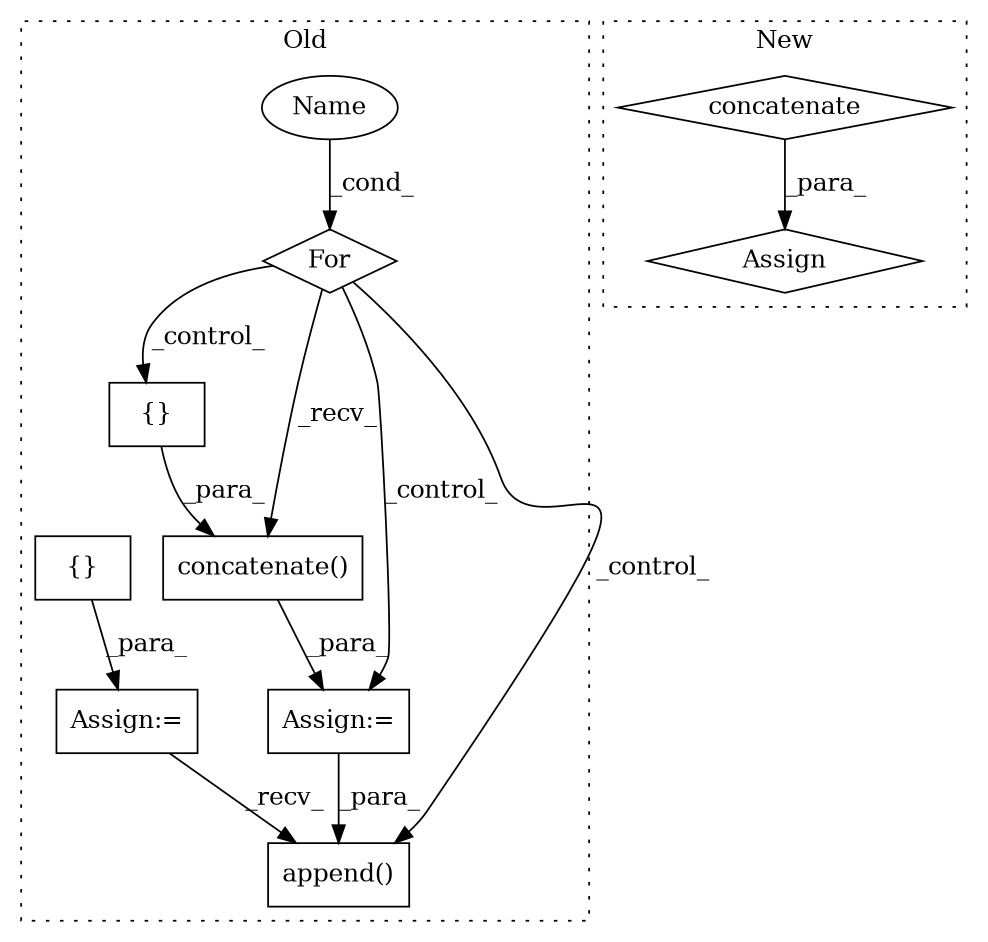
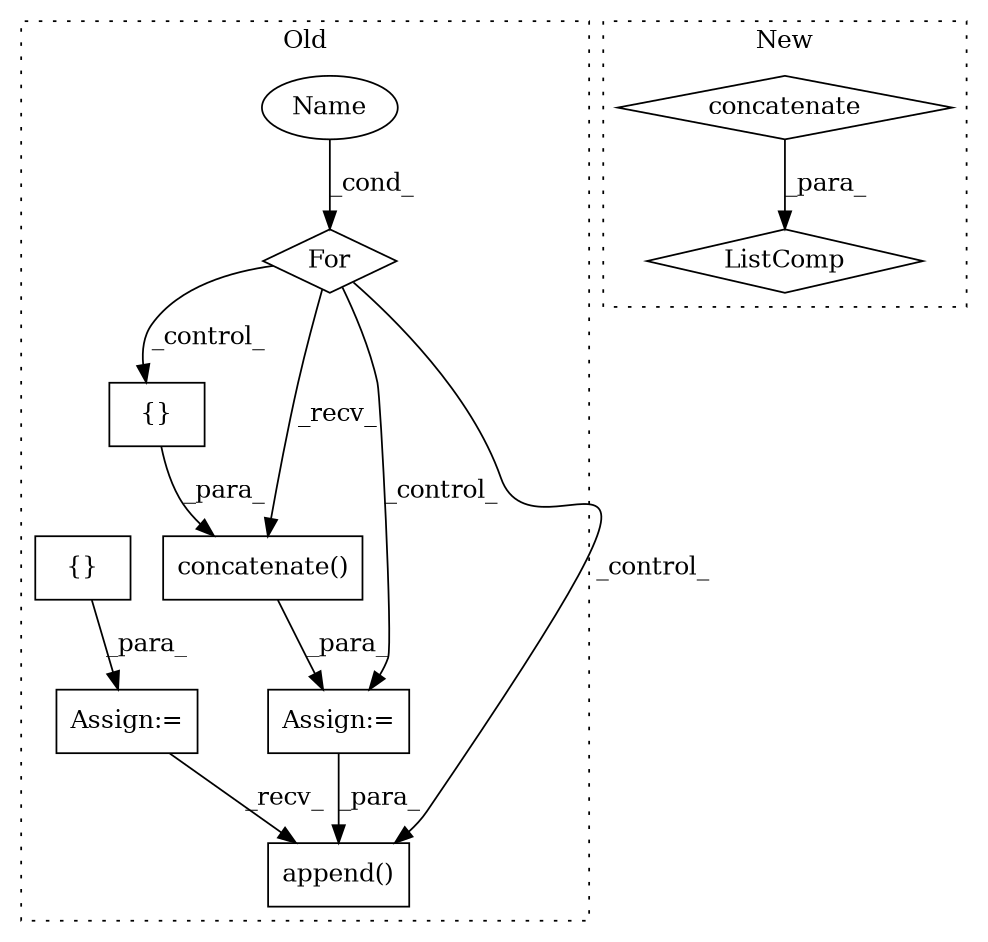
(785, 261) -> (785, 261)
